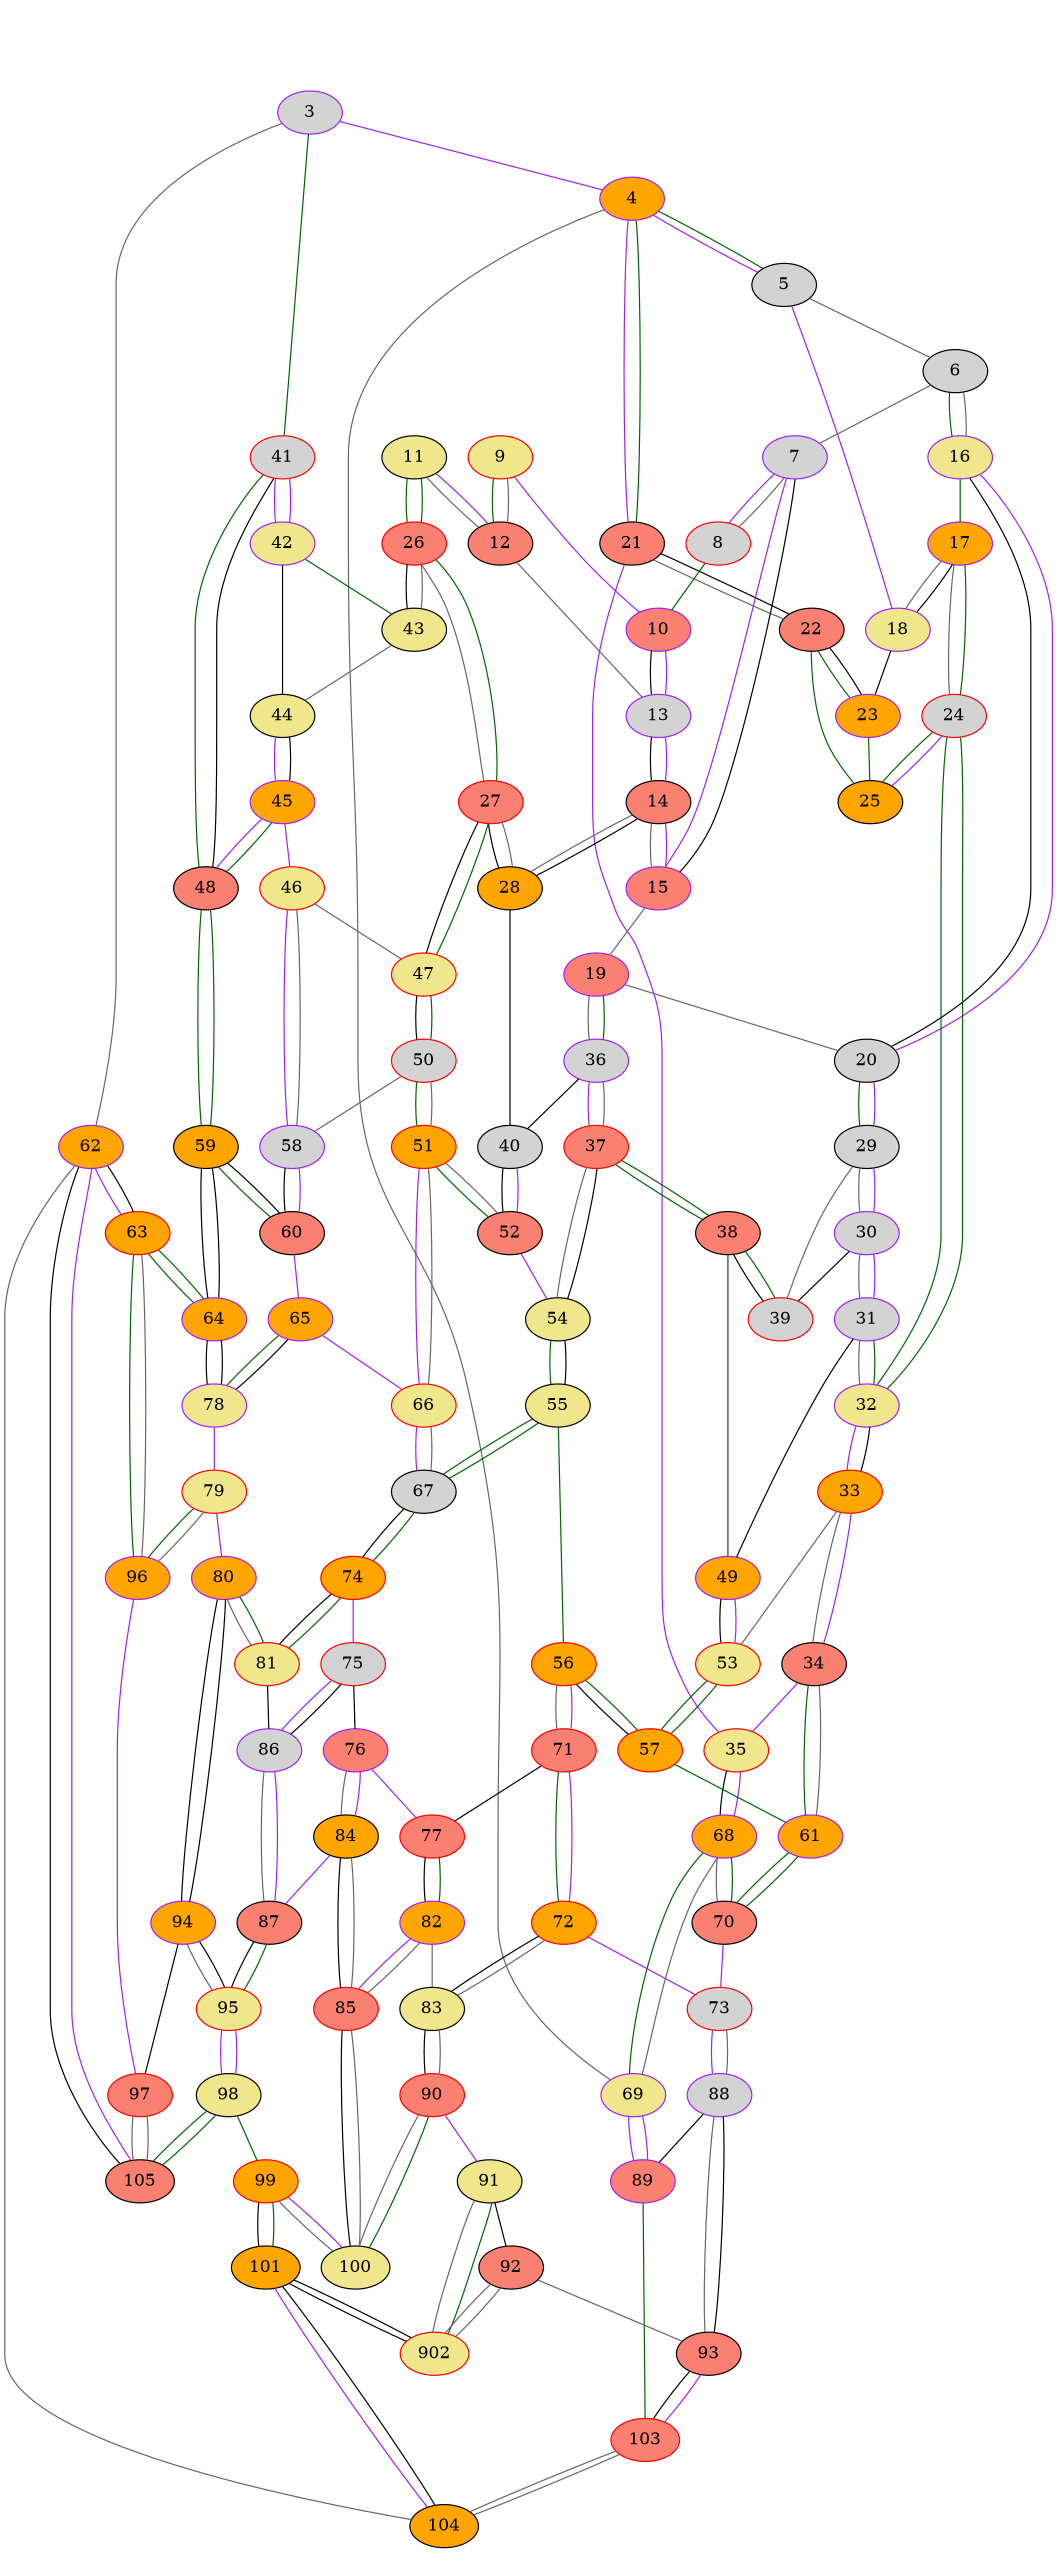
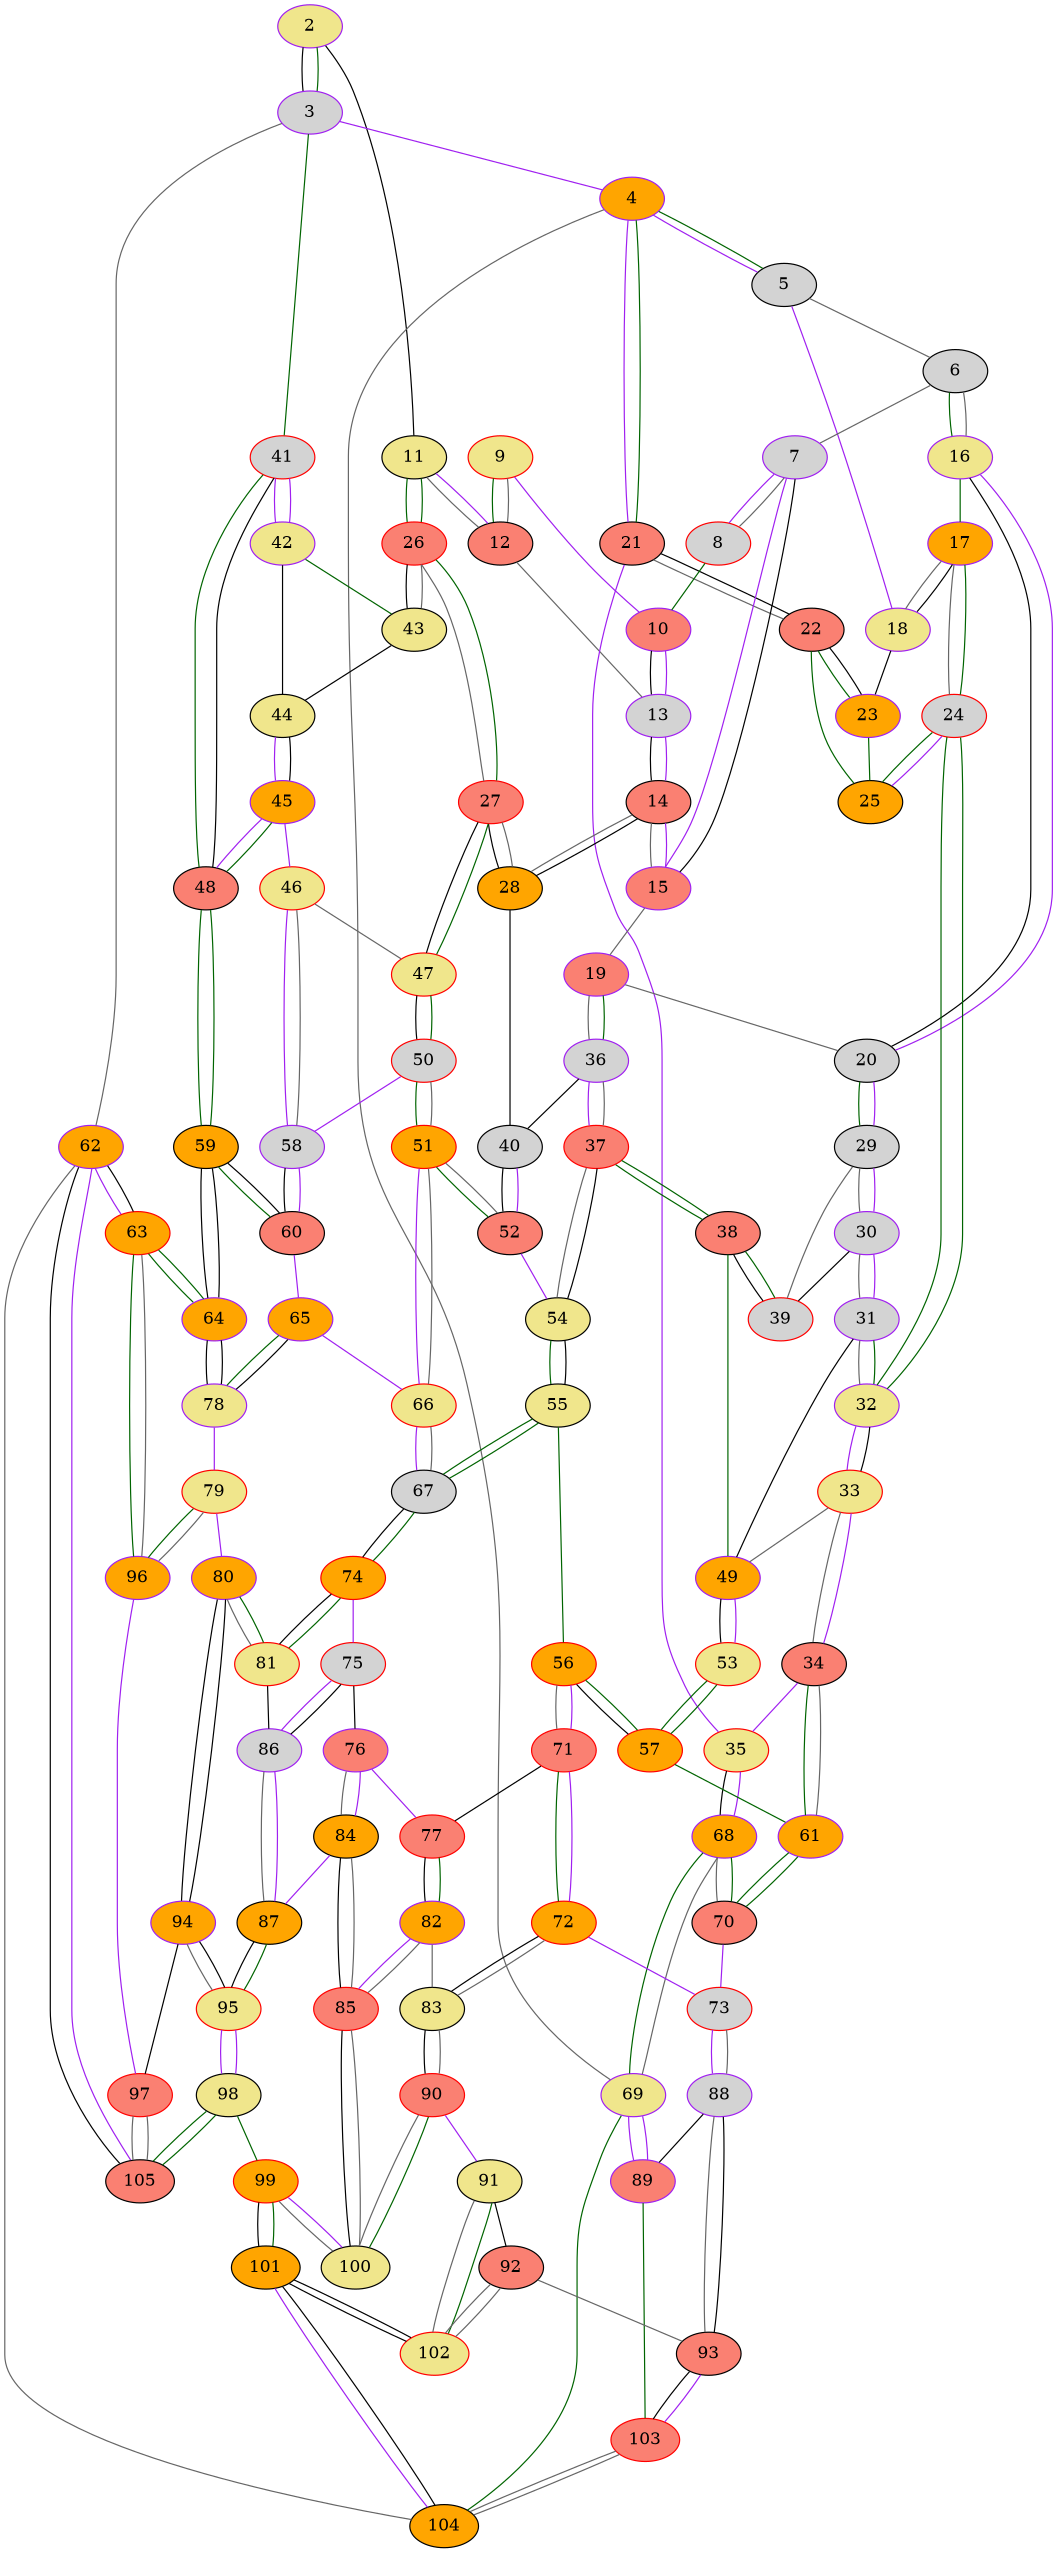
none -> (310, 26)
(342, 677) -> (342, 677)
(354, 1107) -> (354, 1107)
(850, 1492) -> (850, 1492)
(789, 1578) -> (789, 1535)
(269, 1923) -> (269, 1923)
none -> (577, 2330)
(435, 2354) -> (435, 2354)
